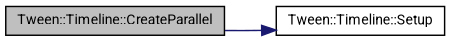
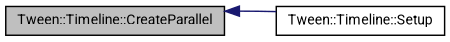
(243, 31) -> (258, 11)
